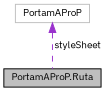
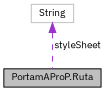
(52, 13) -> (52, 13)
